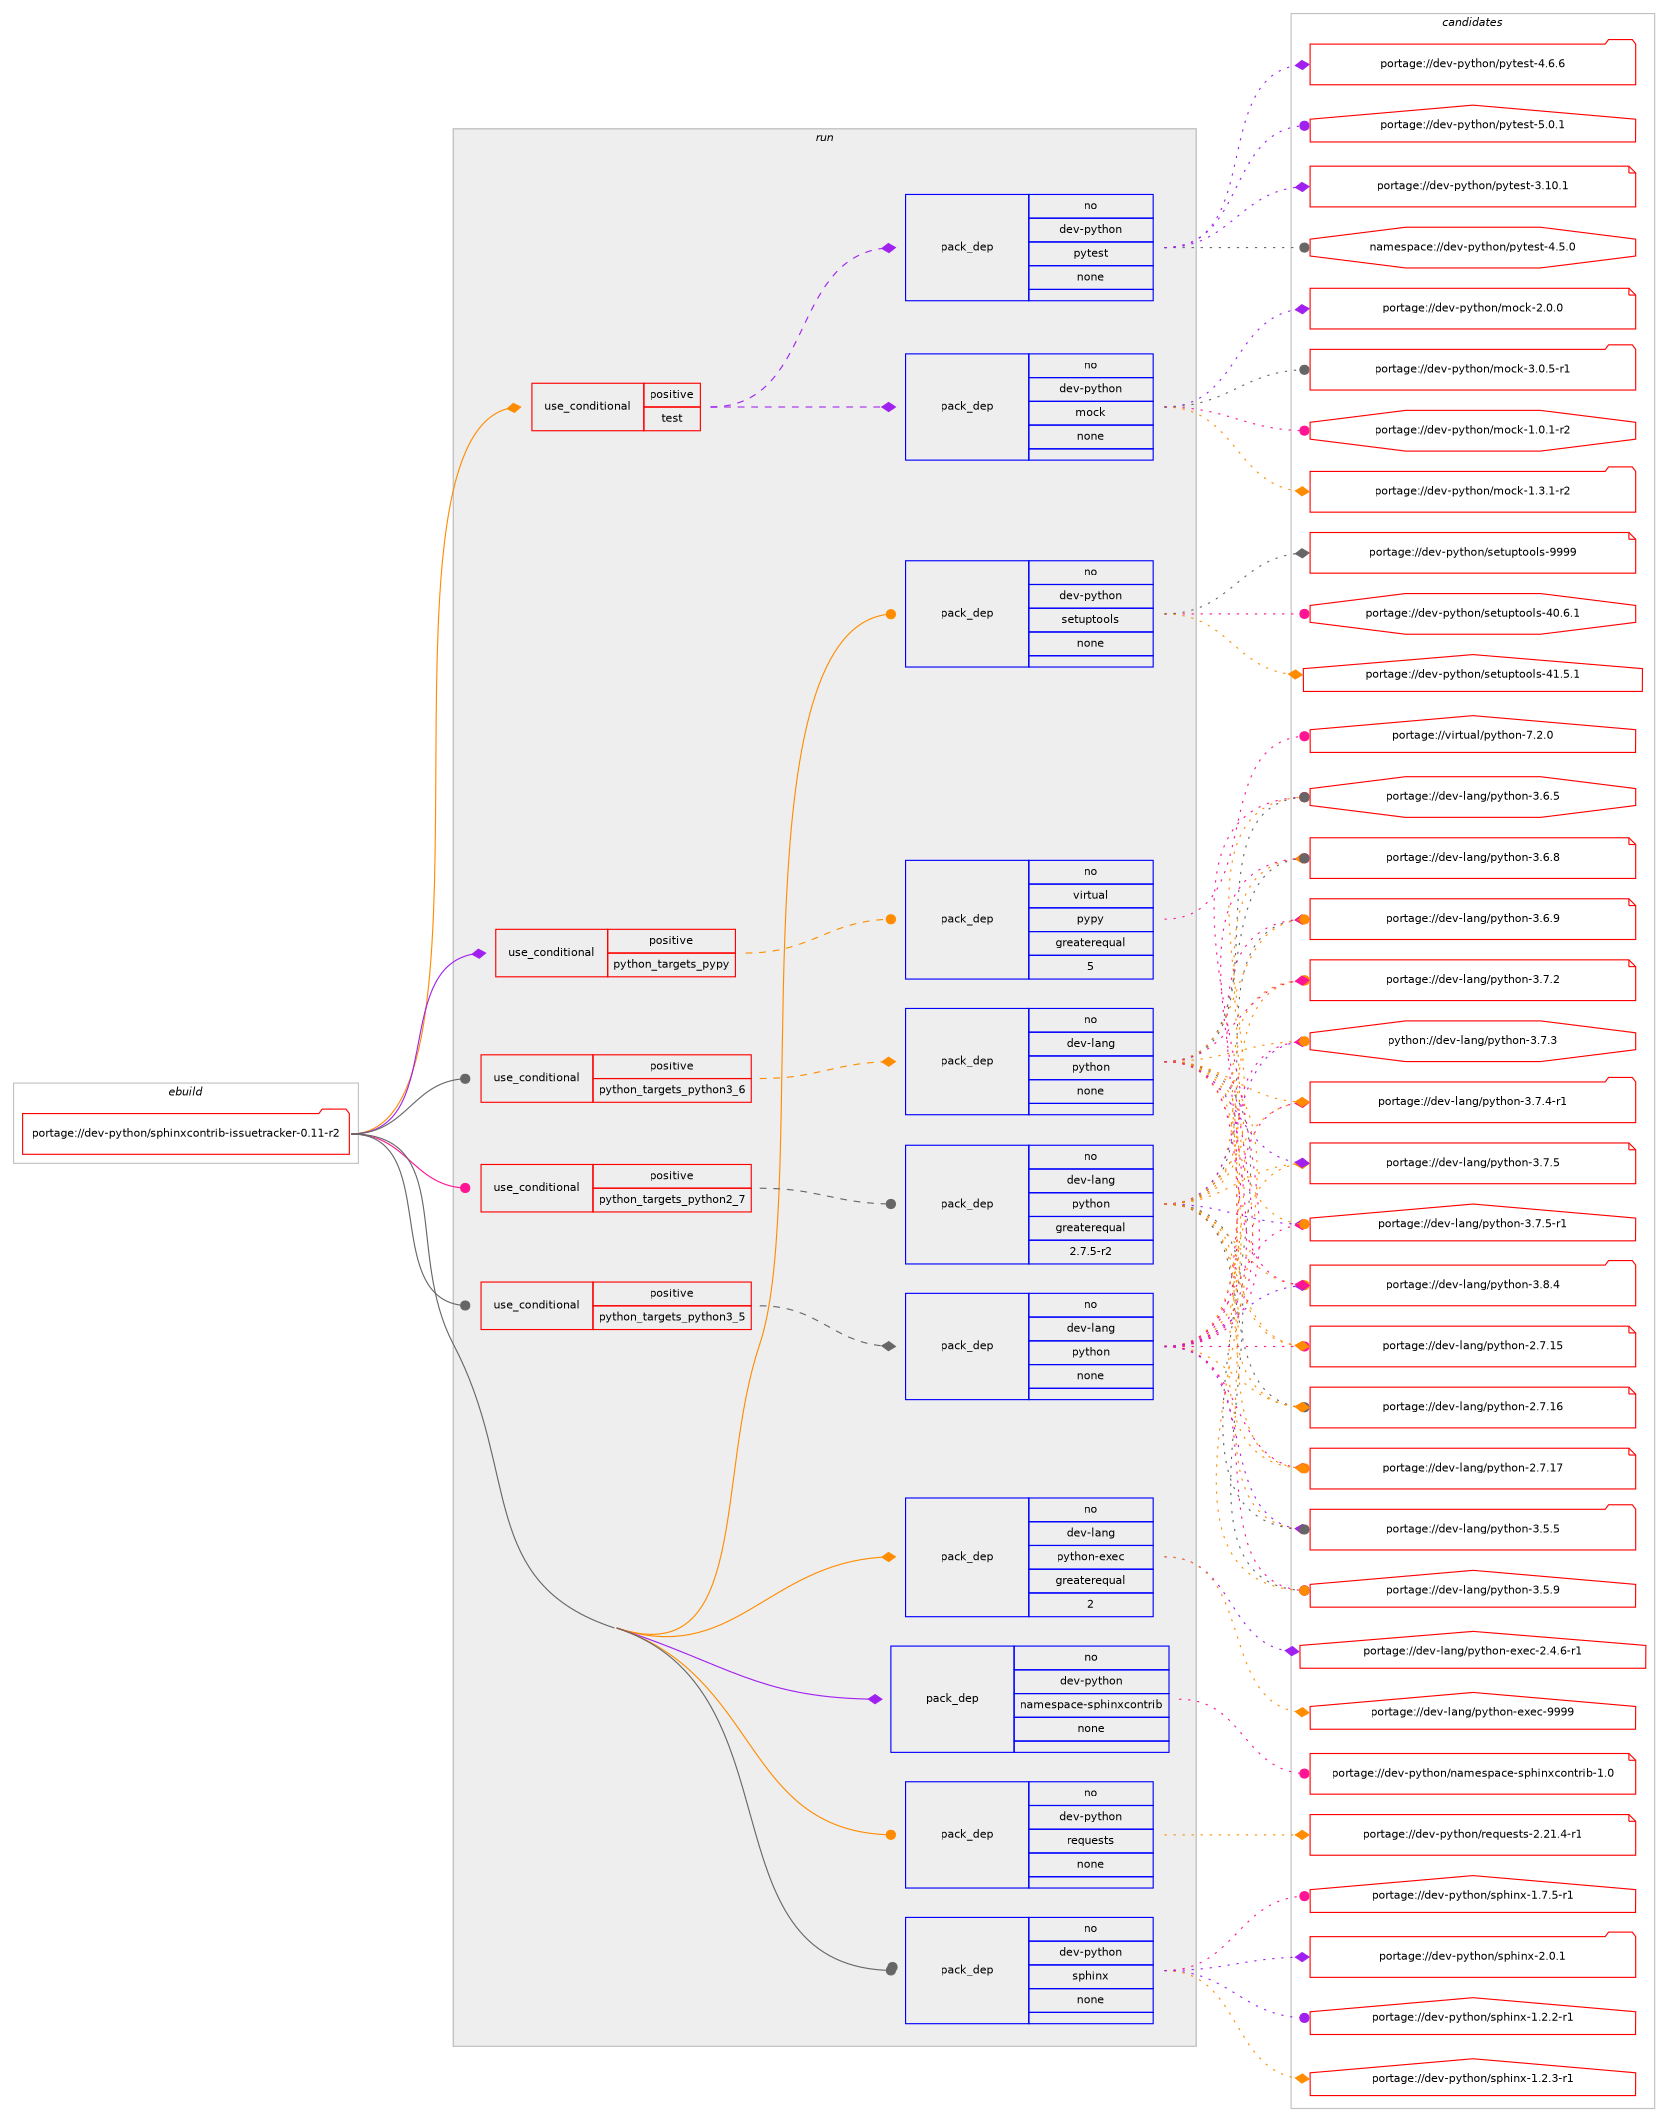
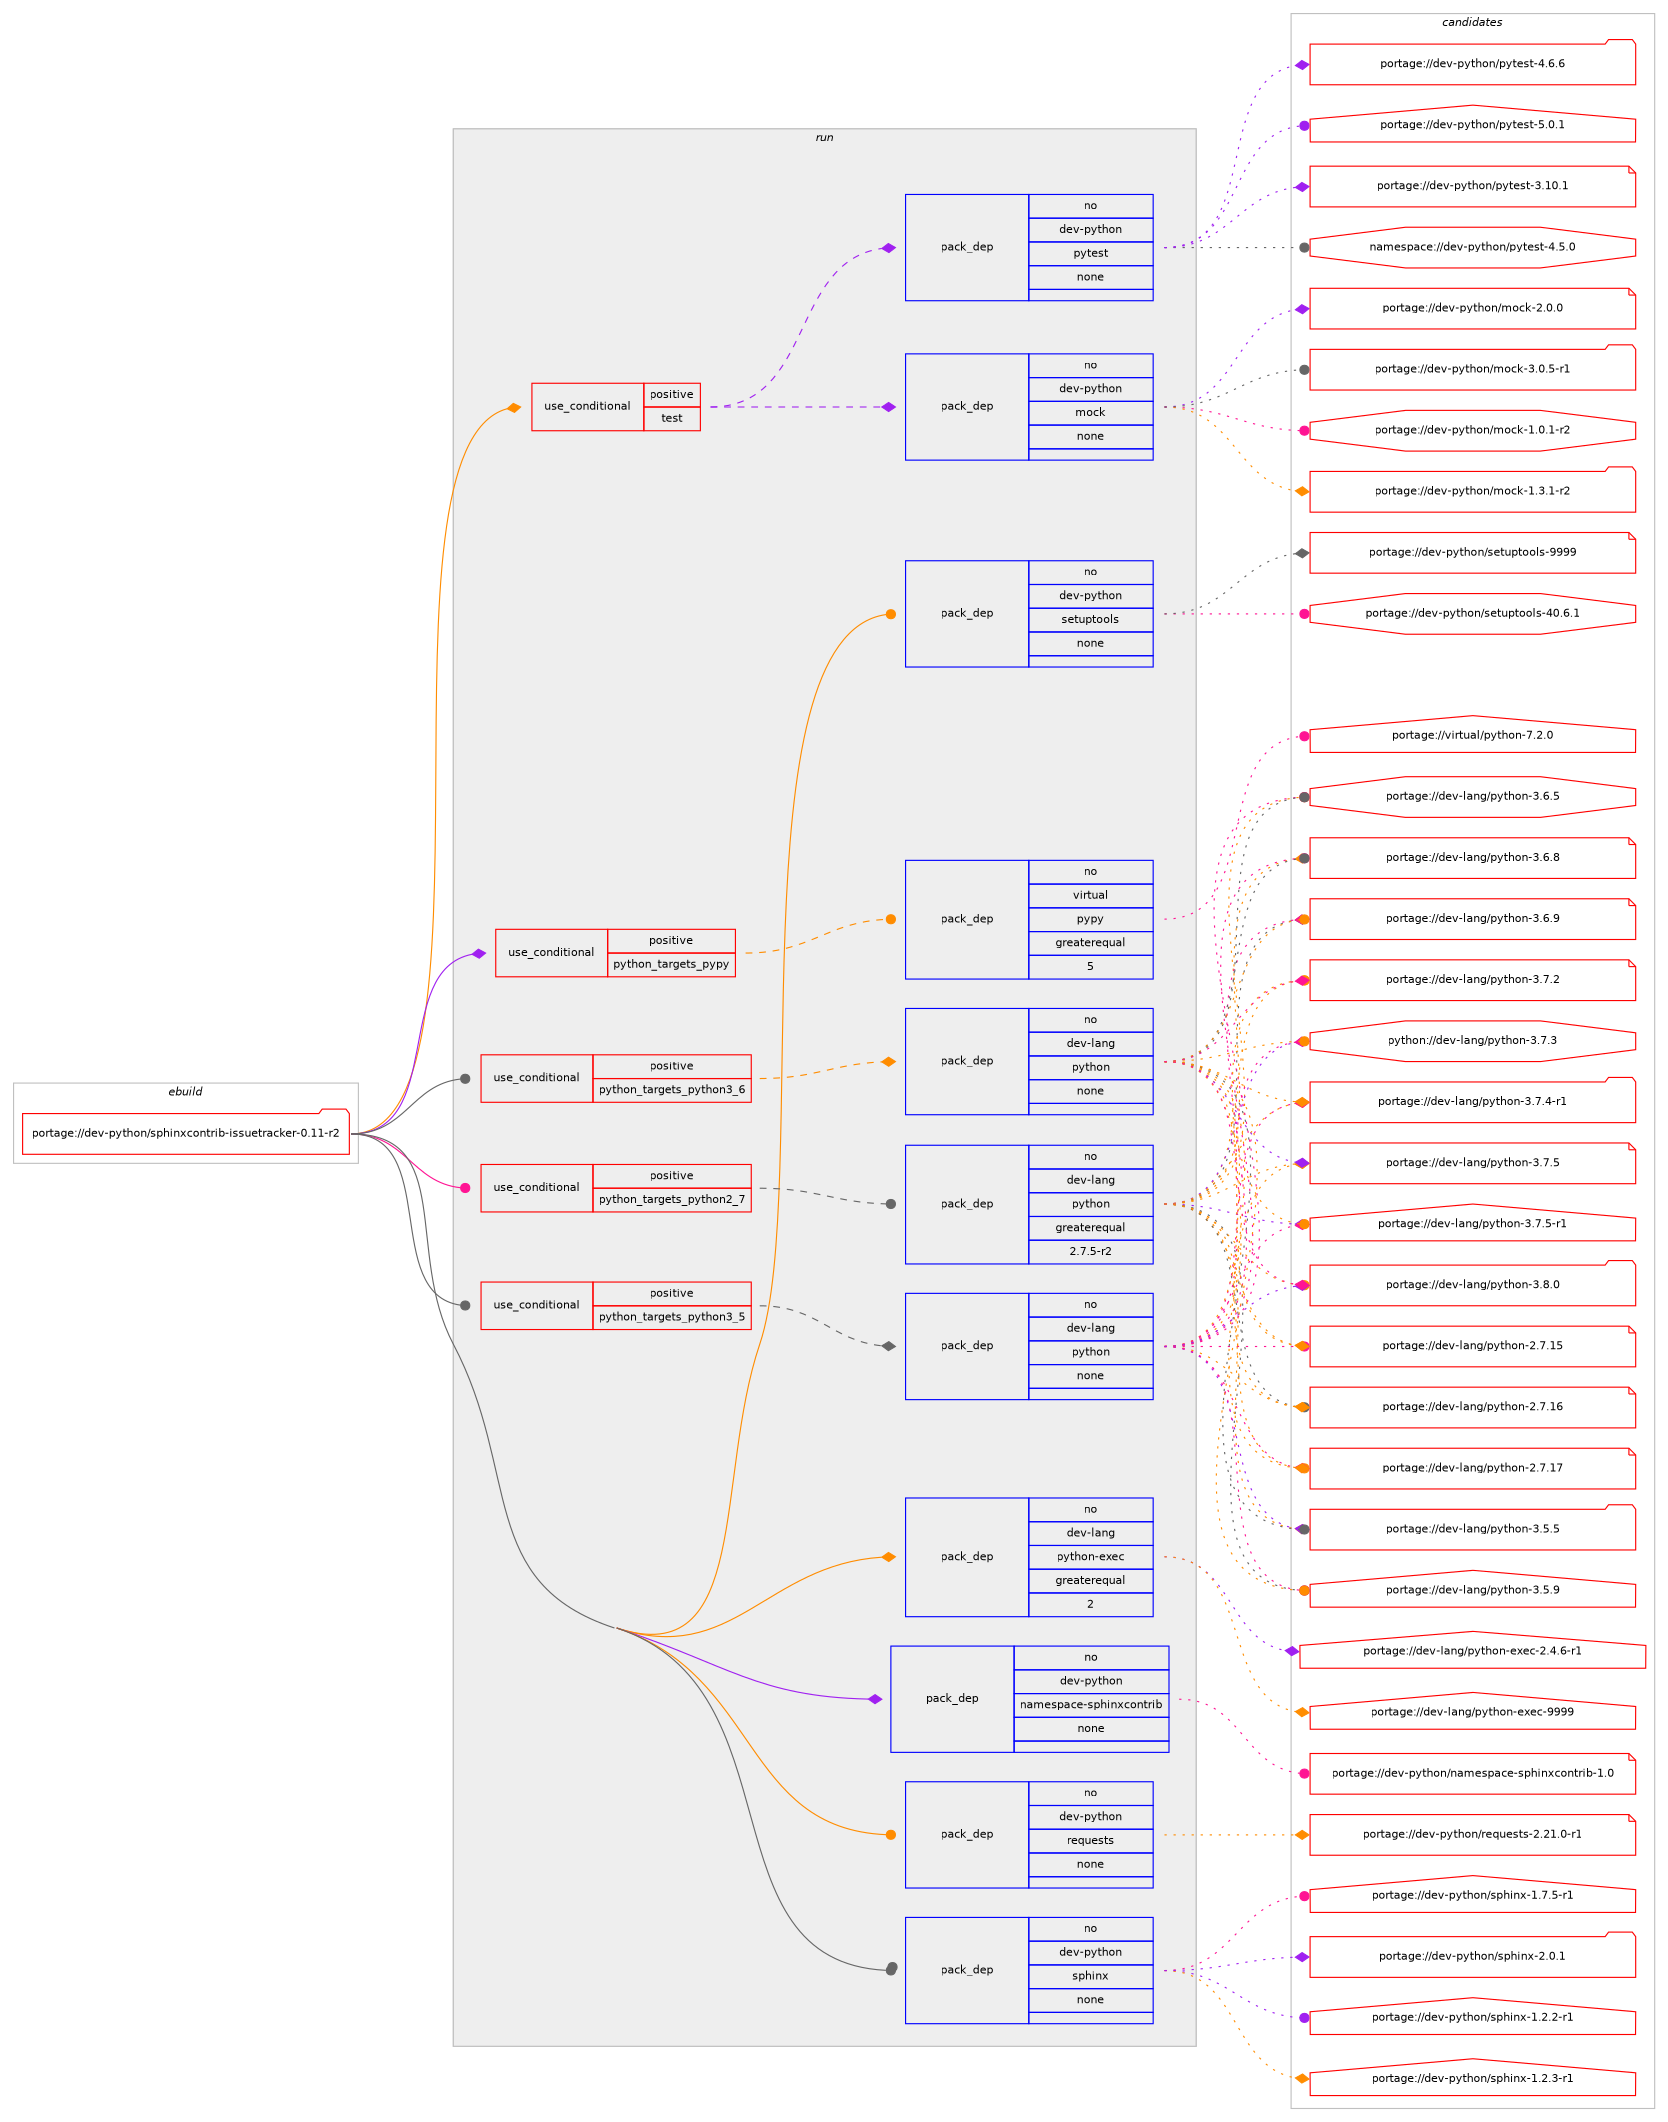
(1473, 675) -> none
(1473, 1285) -> (1473, 1285)
(1473, 1835) -> (1473, 1835)
